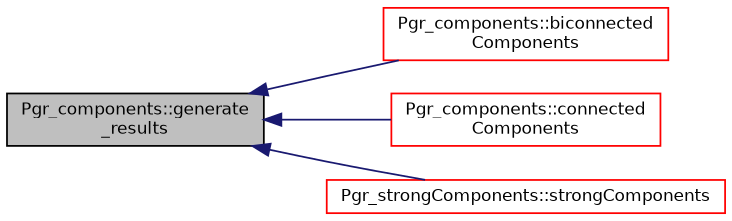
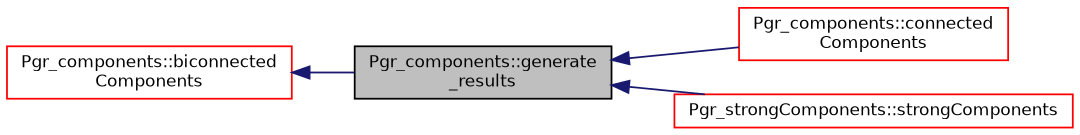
(333, 75) -> (332, 73)
